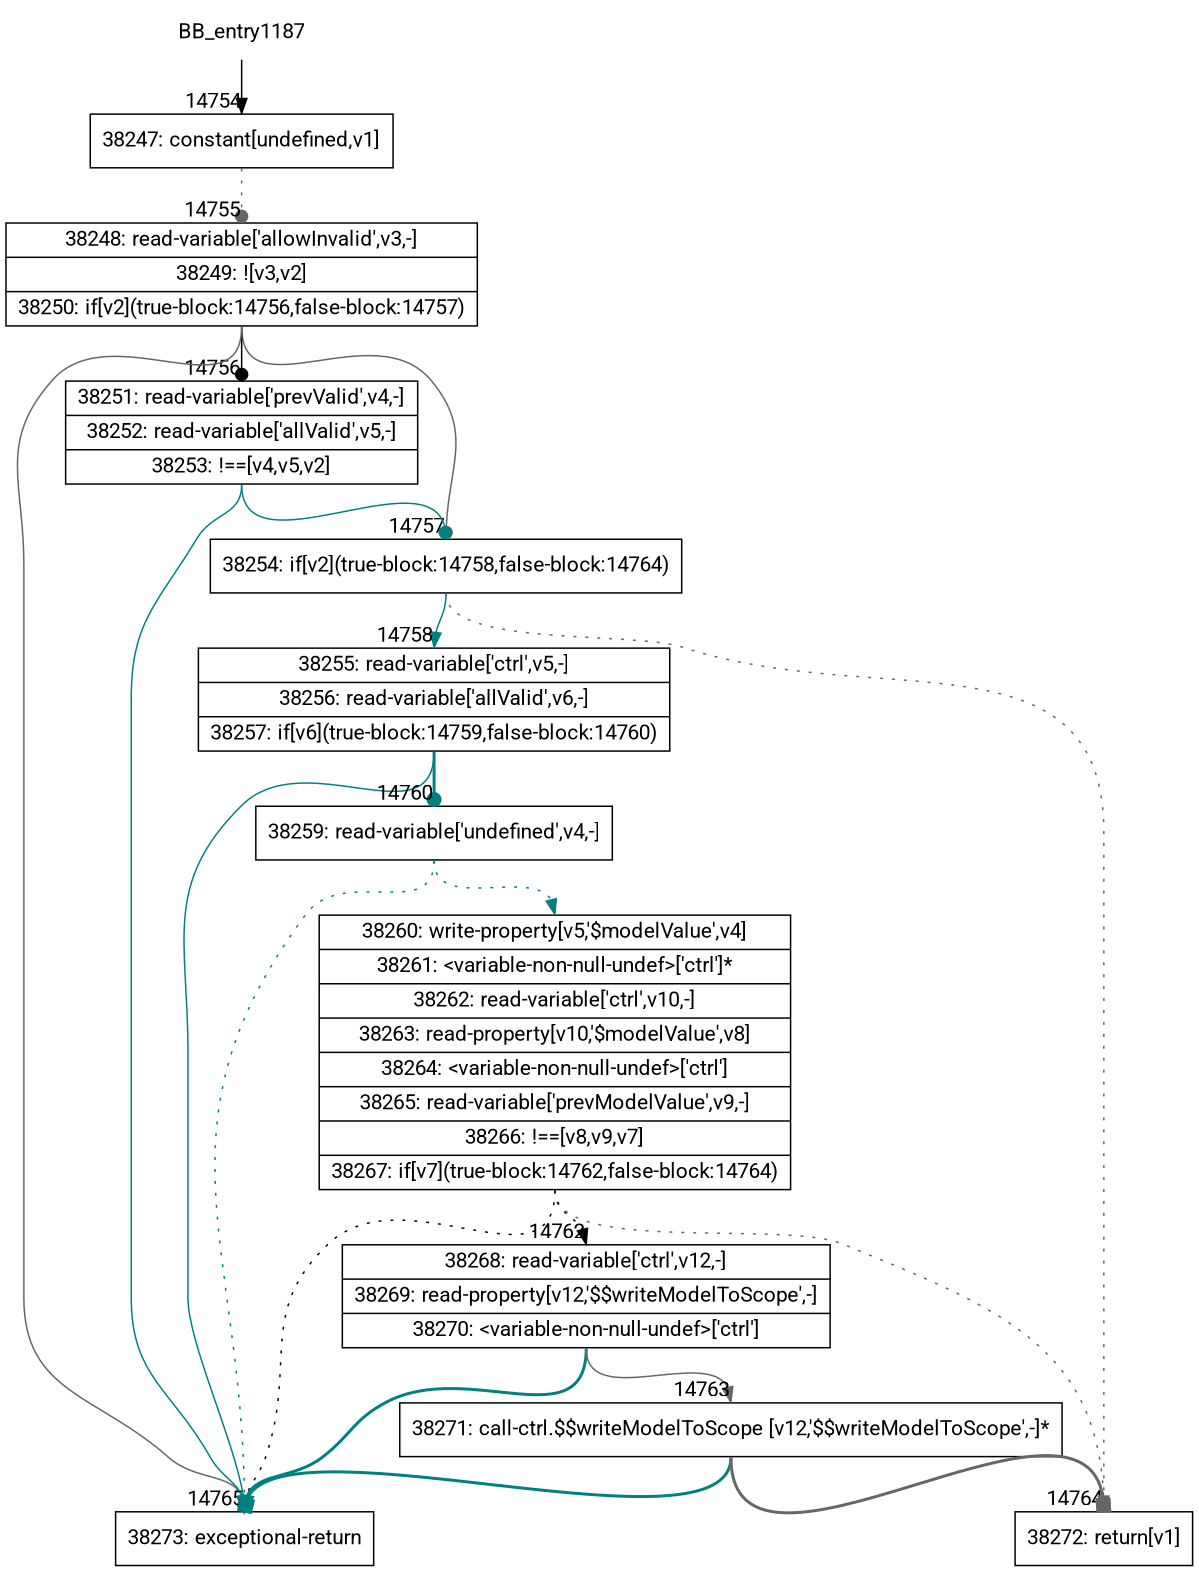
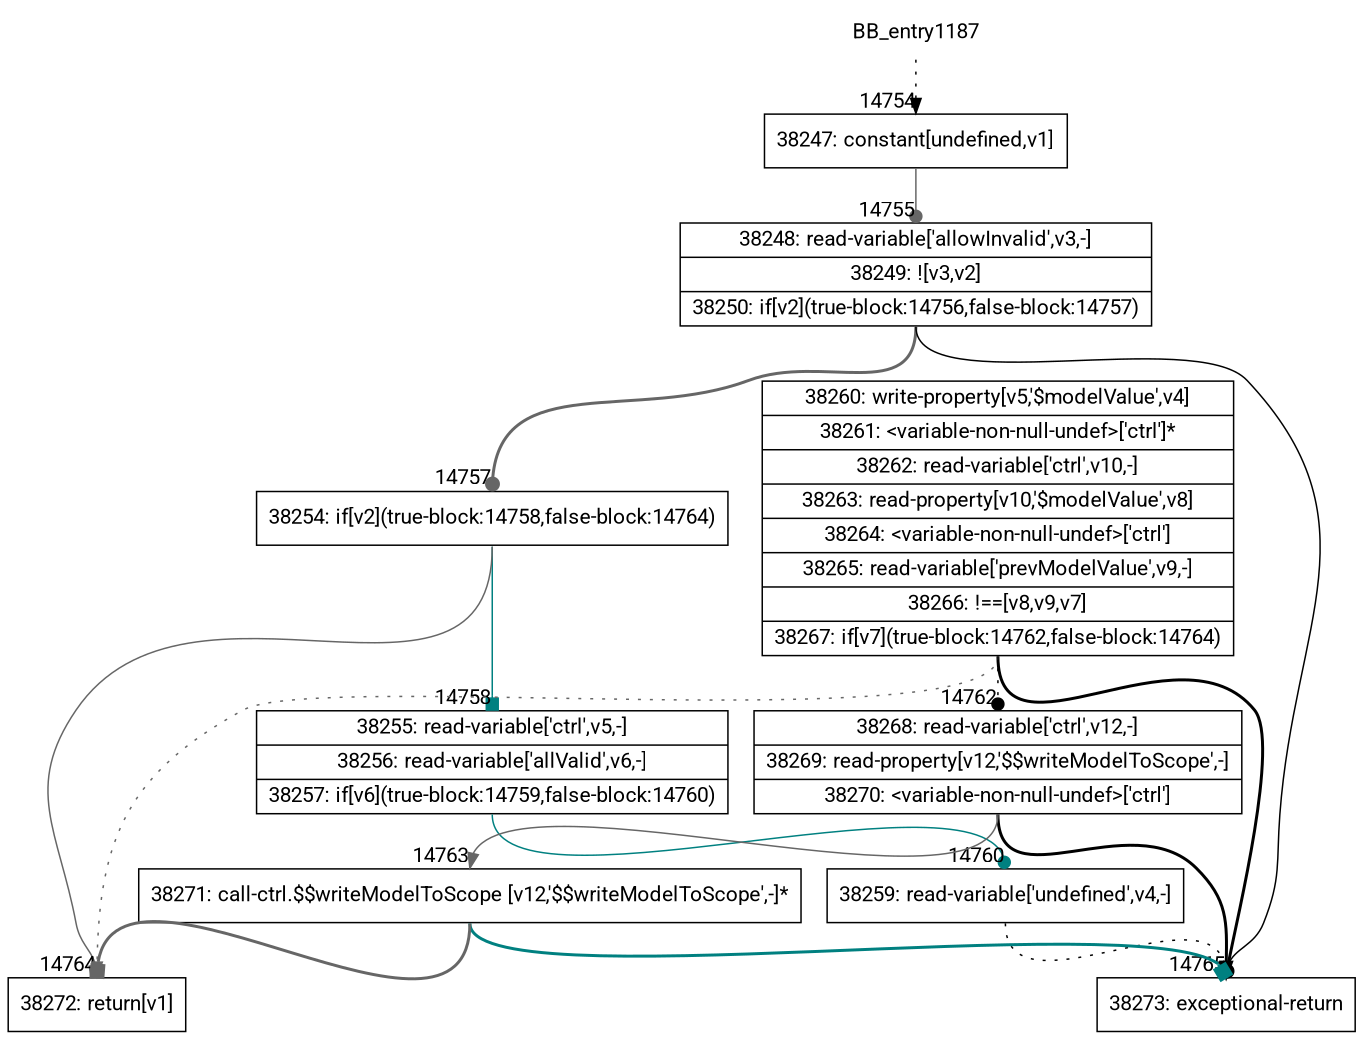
(242, 79) -> (916, 79)
(242, 189) -> (916, 189)
(404, 362) -> (700, 393)
(242, 433) -> none
(443, 614) -> (492, 621)
(434, 773) -> (783, 837)
(1096, 783) -> (170, 649)
(24, 882) -> (1314, 498)
(487, 888) -> none
(188, 1035) -> none
(218, 1119) -> (1090, 955)
(565, 1212) -> (998, 677)
(324, 1249) -> (1240, 699)
(415, 1393) -> (1138, 845)
